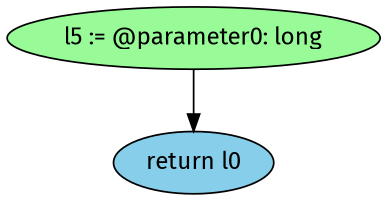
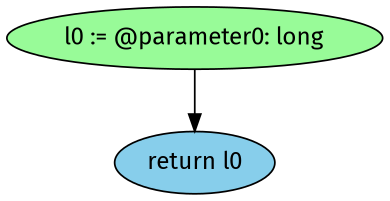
(194, 38) -> (195, 38)
